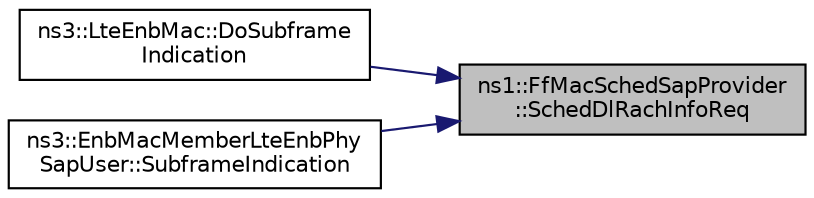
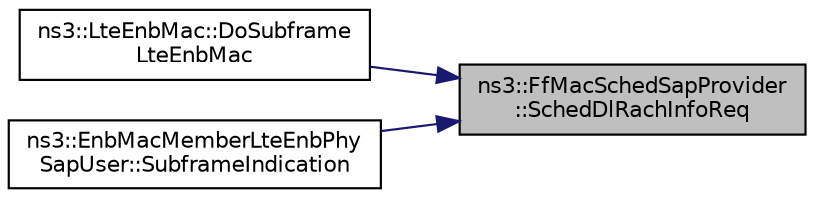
(195, 45) -> (195, 45)
(633, 100) -> (633, 100)
